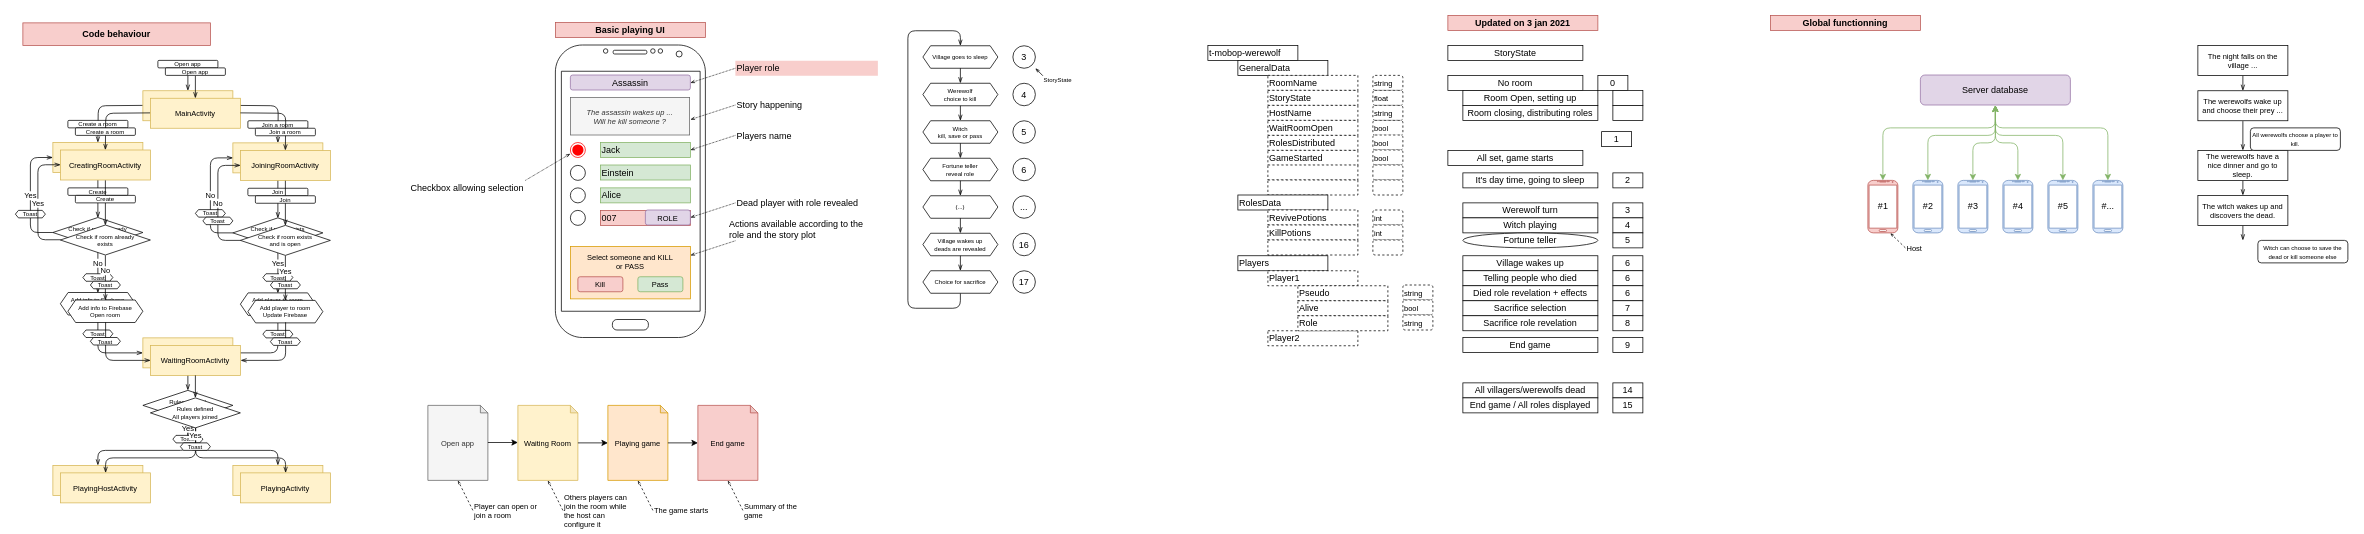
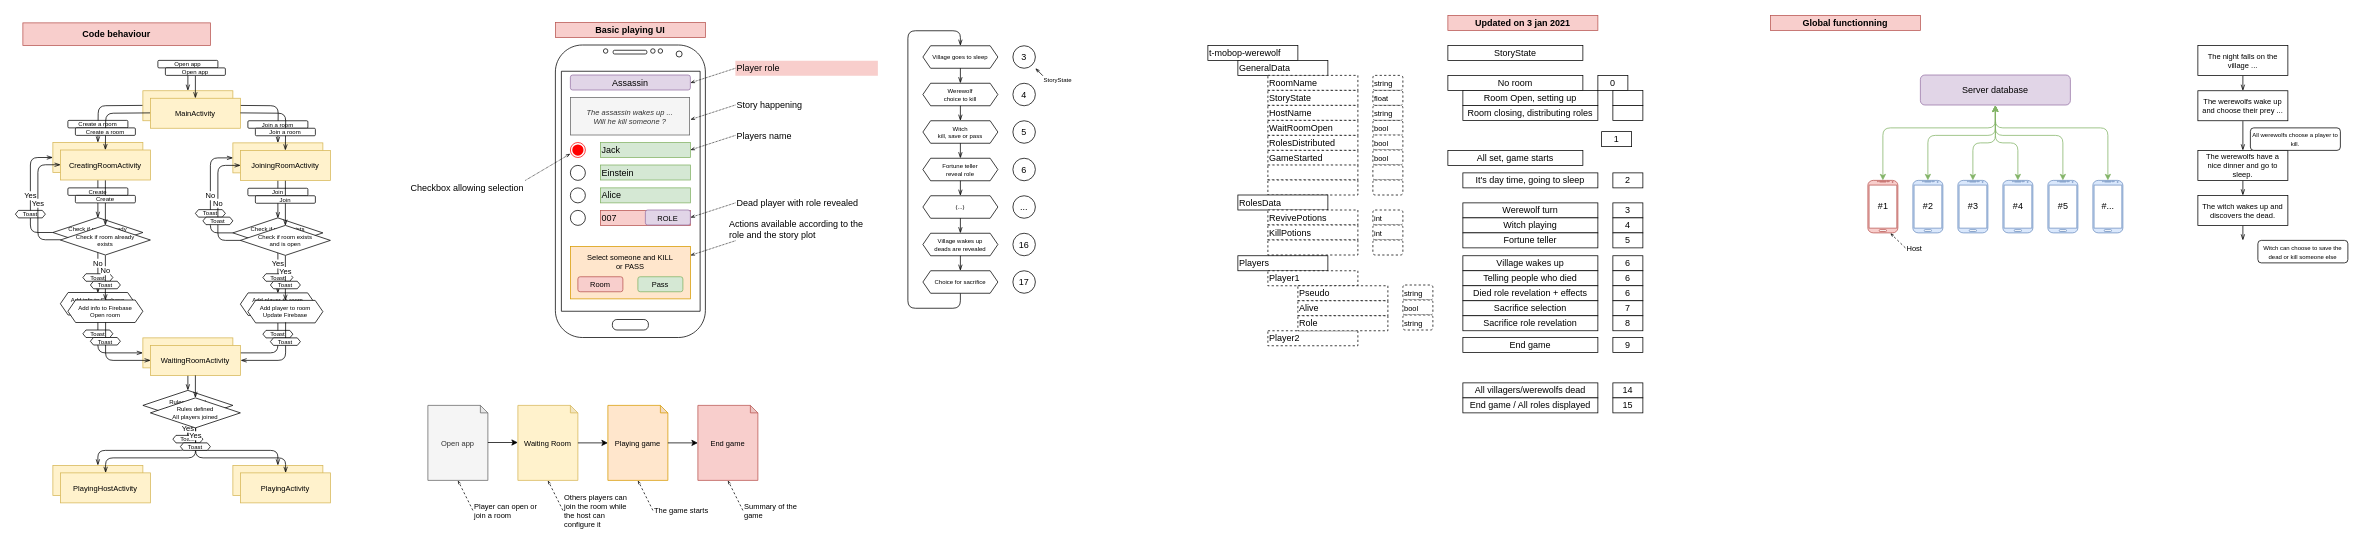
(1530, 240) -> (1530, 240)
(600, 285) -> (600, 285)
